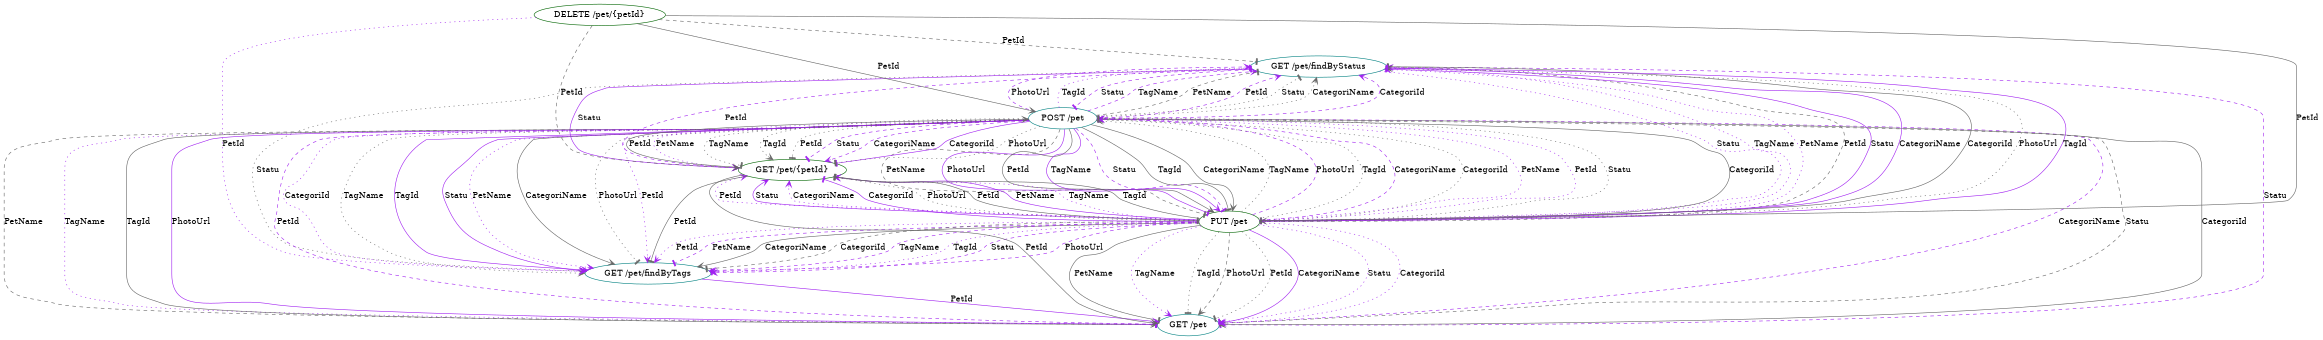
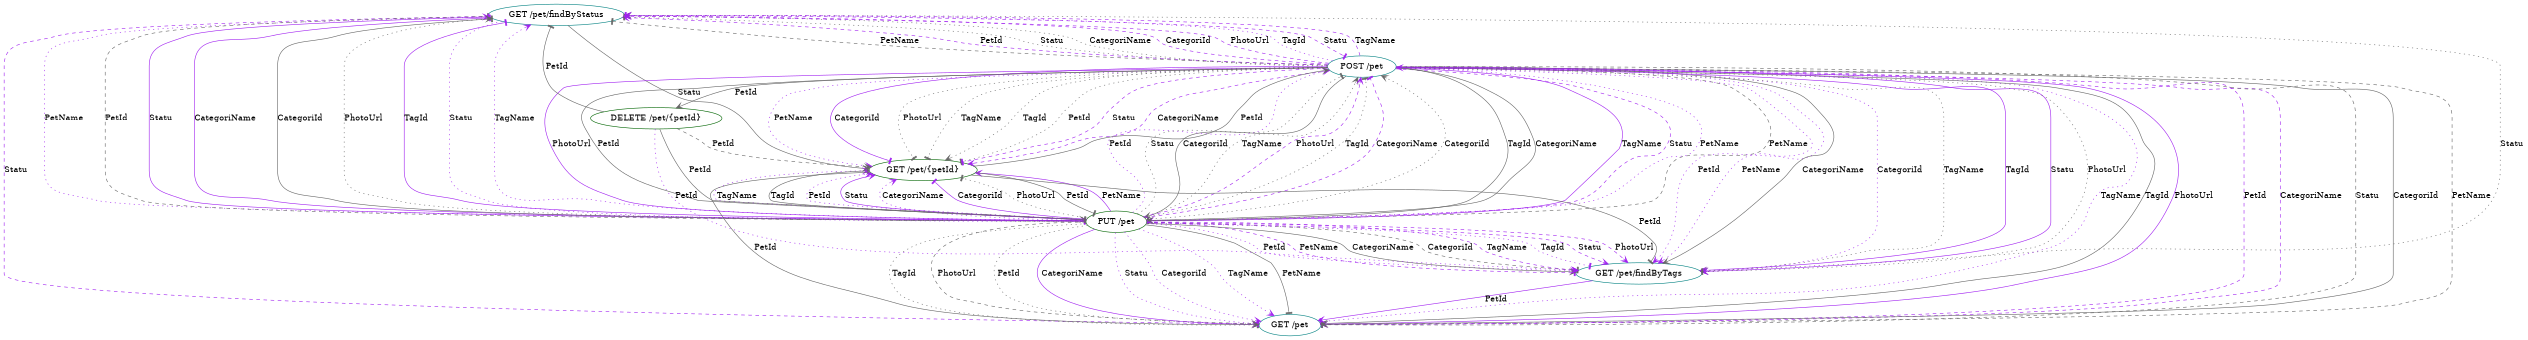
(957, 41) -> (550, 86)
(833, 67) -> (1003, 74)
(870, 91) -> none
(590, 94) -> (714, 103)
